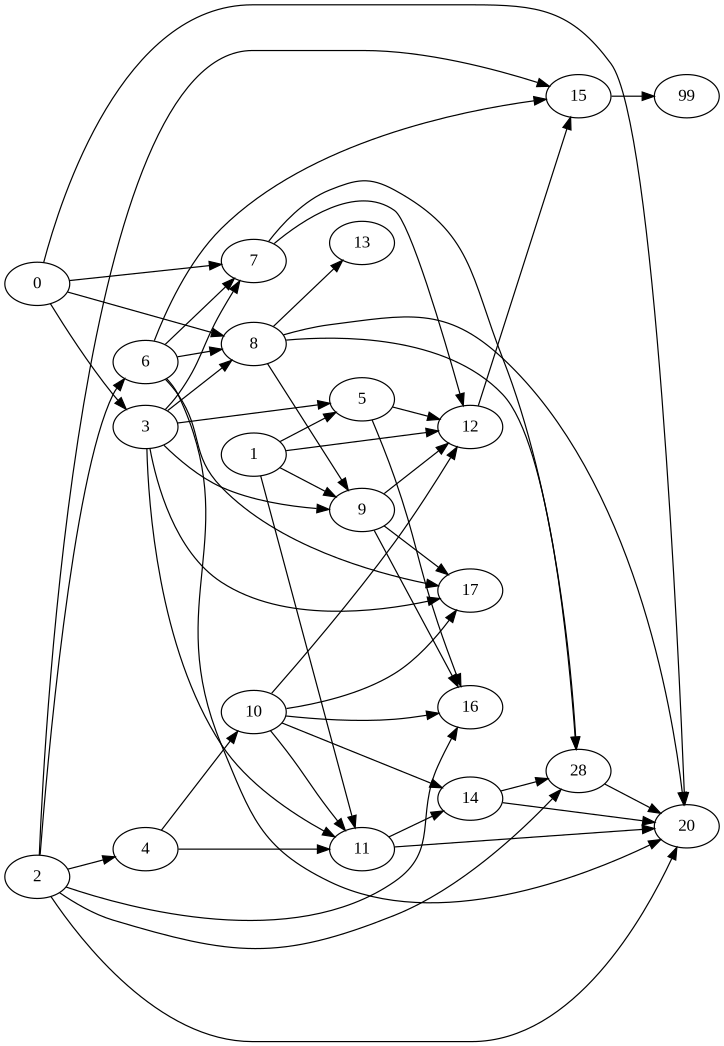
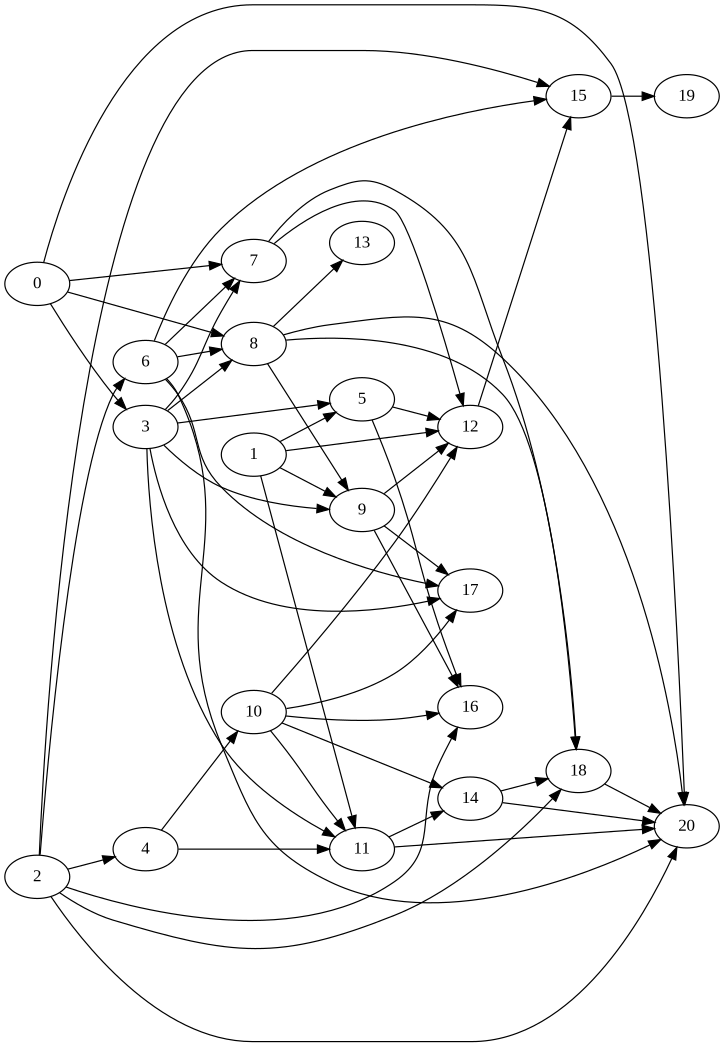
(687, 96) -> (687, 96)
(579, 771) -> (579, 771)
